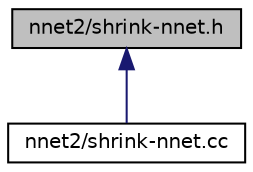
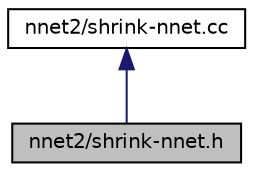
(127, 96) -> (127, 96)
